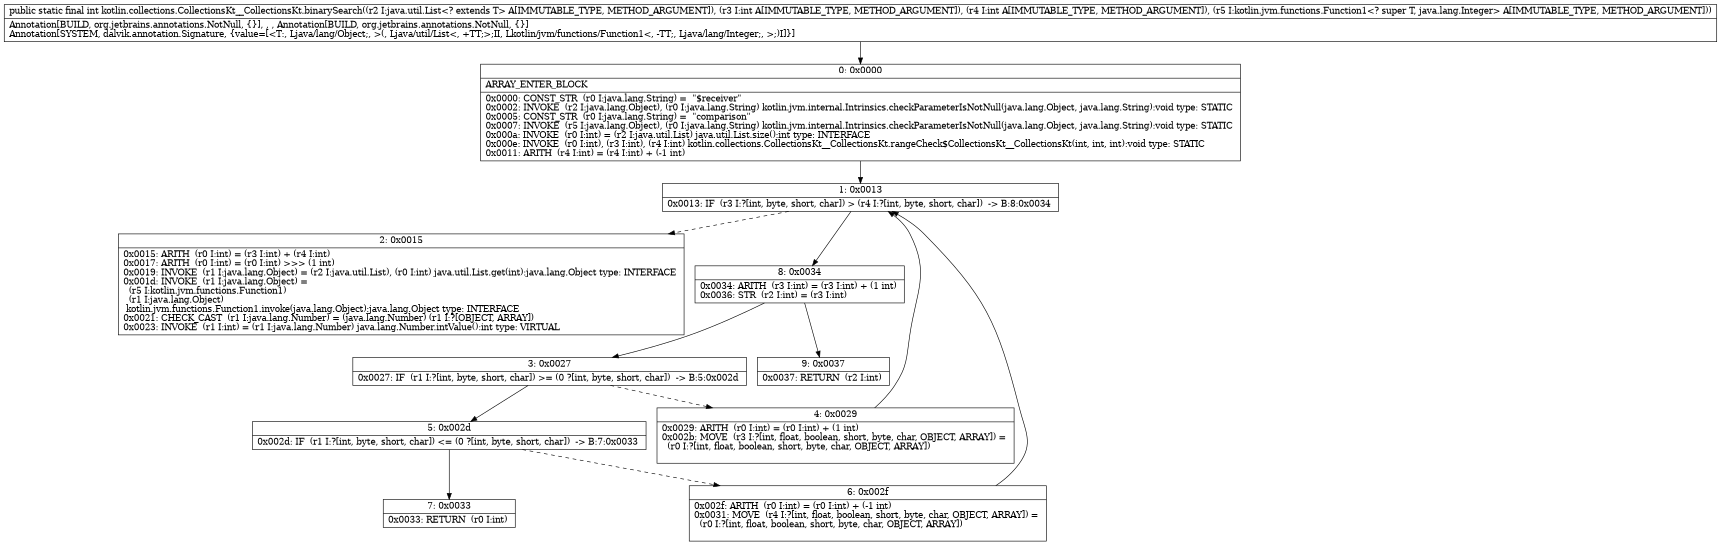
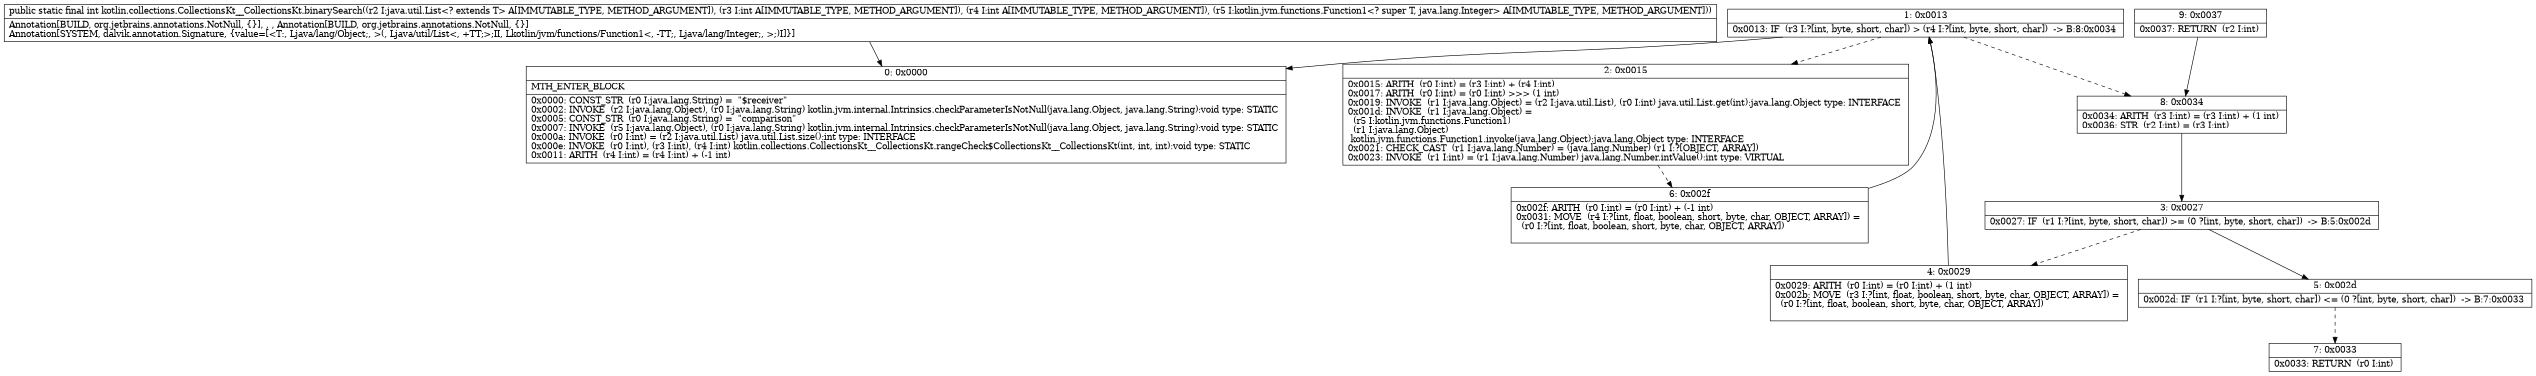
(537, 85) -> (578, 87)
(860, 169) -> (1537, 52)
(834, 236) -> (2044, 66)
(811, 327) -> (2192, 64)
(618, 467) -> (1663, 174)
(449, 472) -> (2335, 322)
